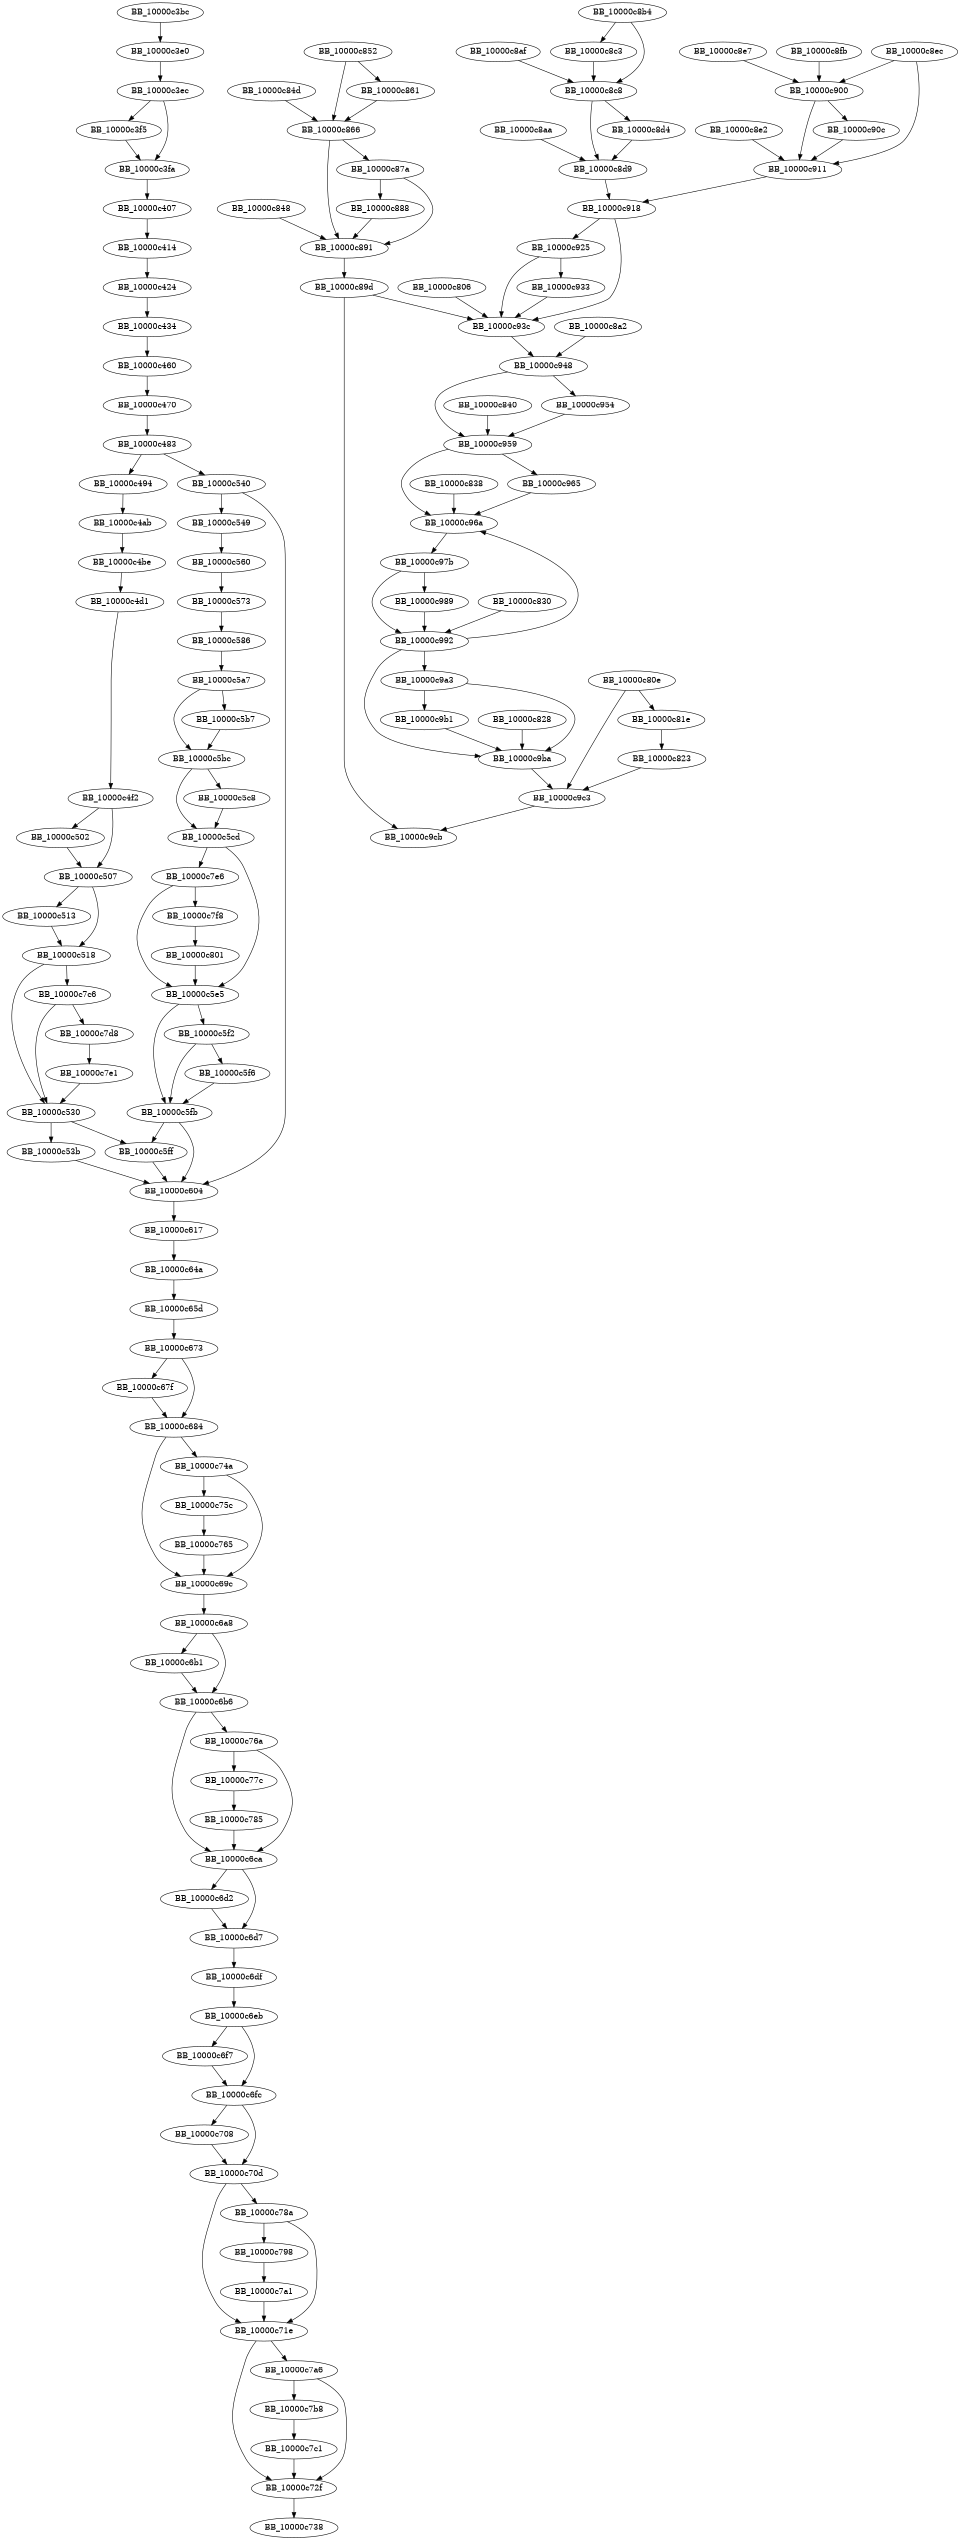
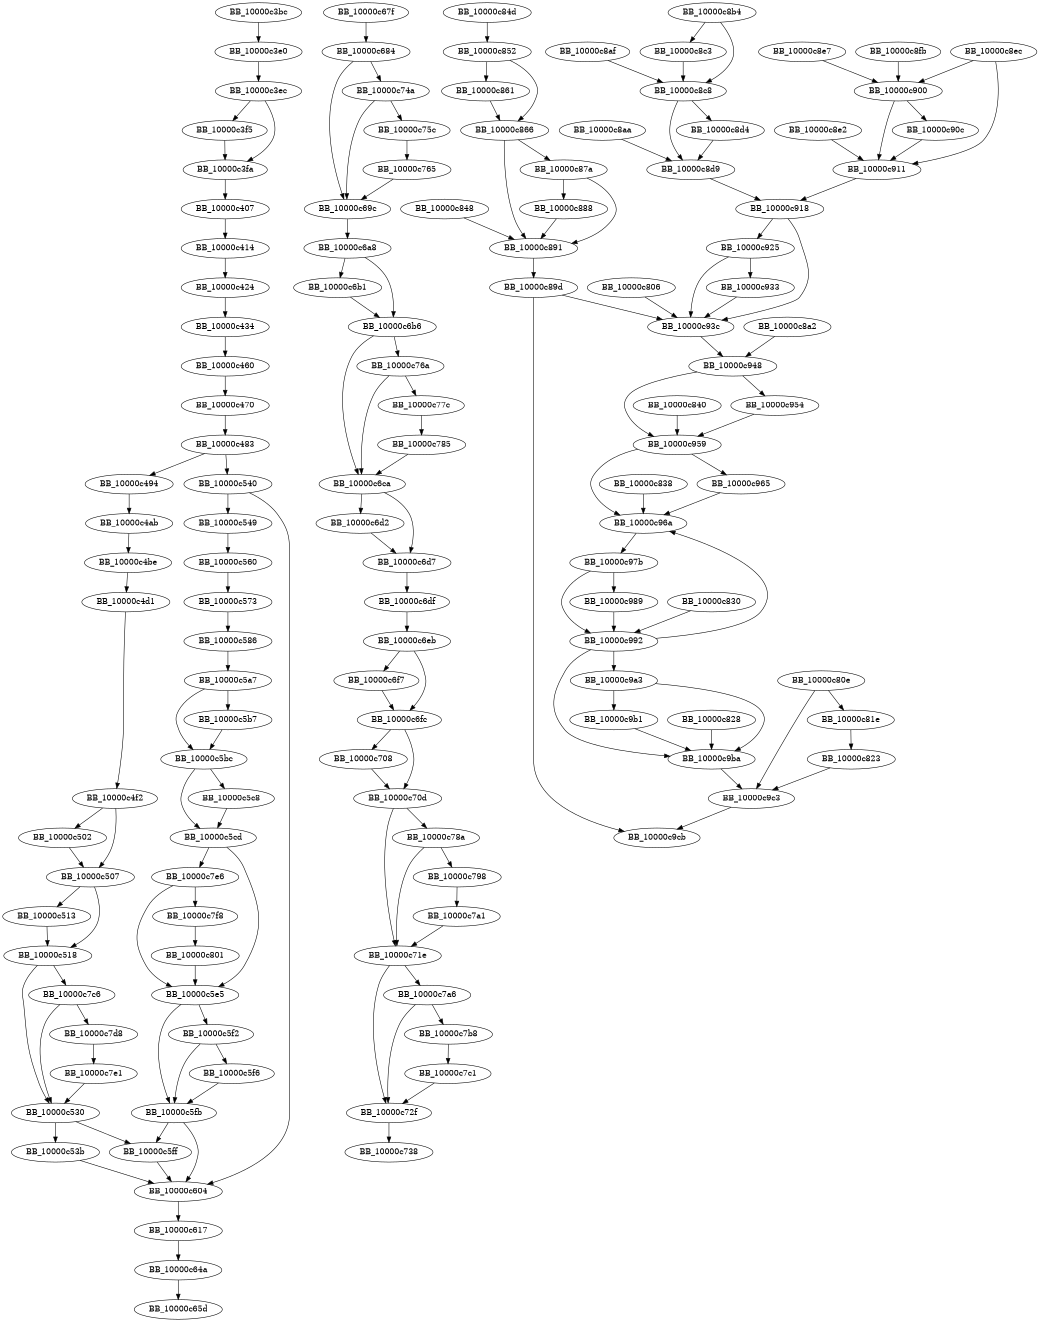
(299, 109) -> (487, 30)
(174, 1349) -> none
